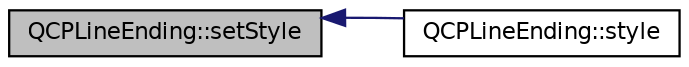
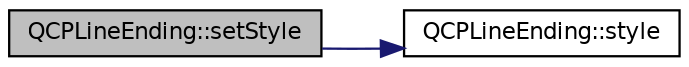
(375, 18) -> (351, 49)
